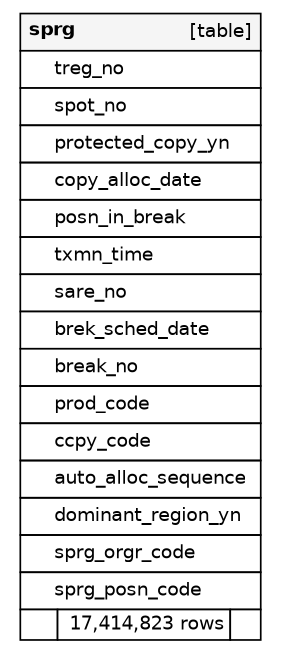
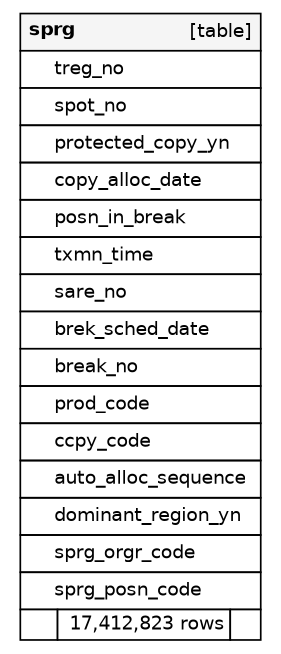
(147, 624) -> (147, 624)
